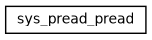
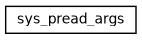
(76, 20) -> (71, 20)
